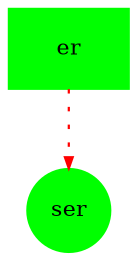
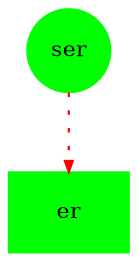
(69, 123) -> (69, 127)
